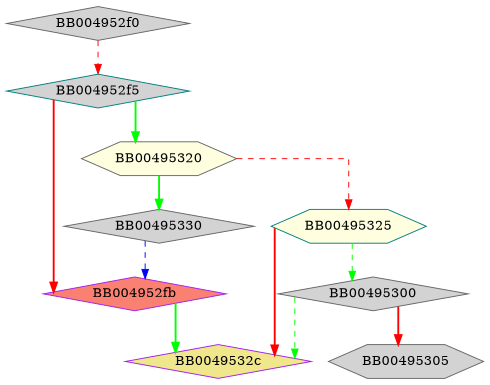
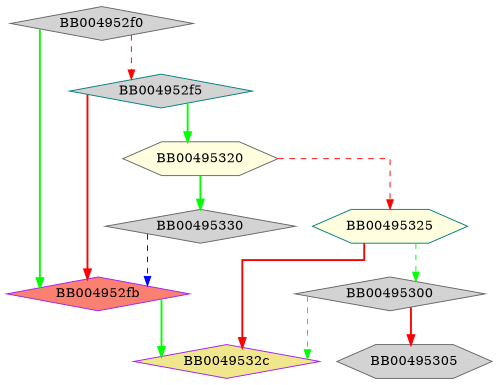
none -> (40, 154)
